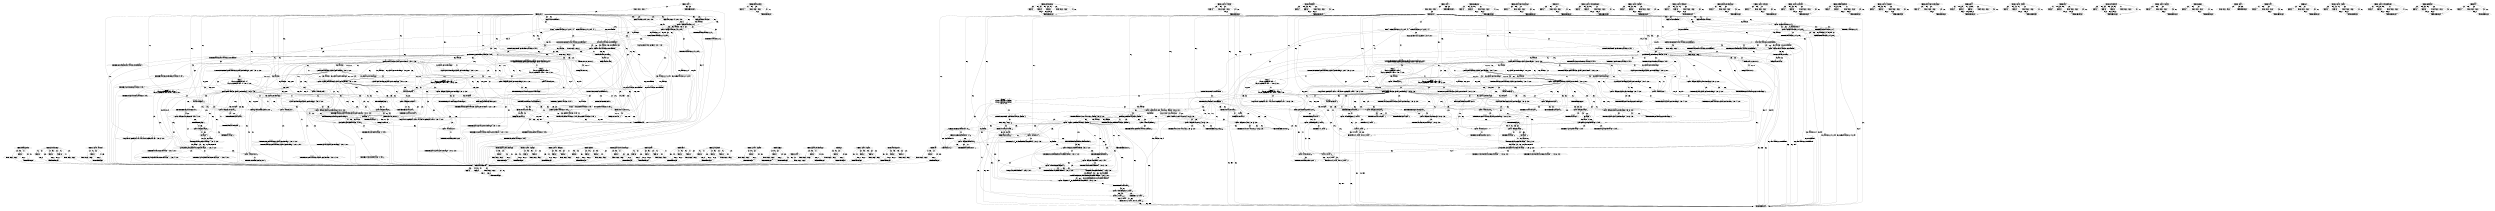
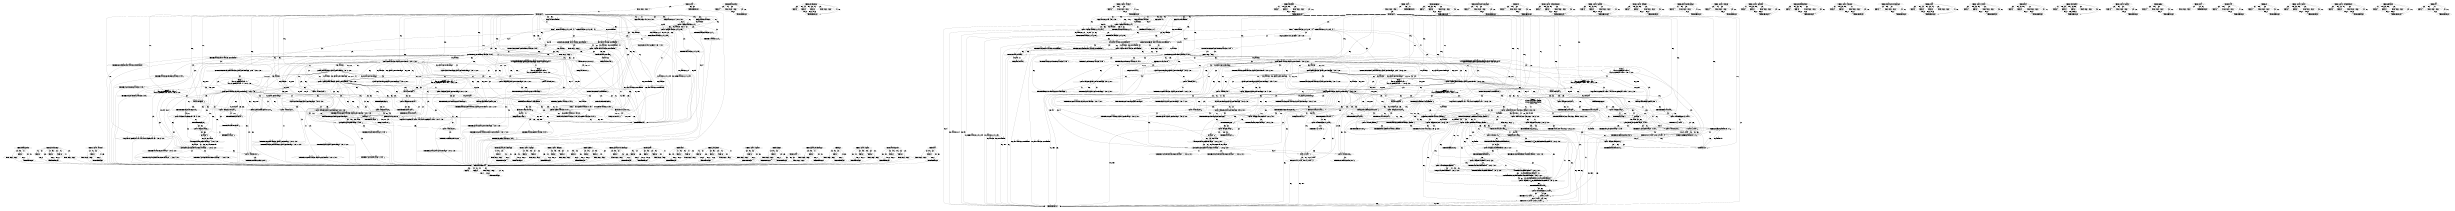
none -> (1107, 19)
none -> (1159, 19)
